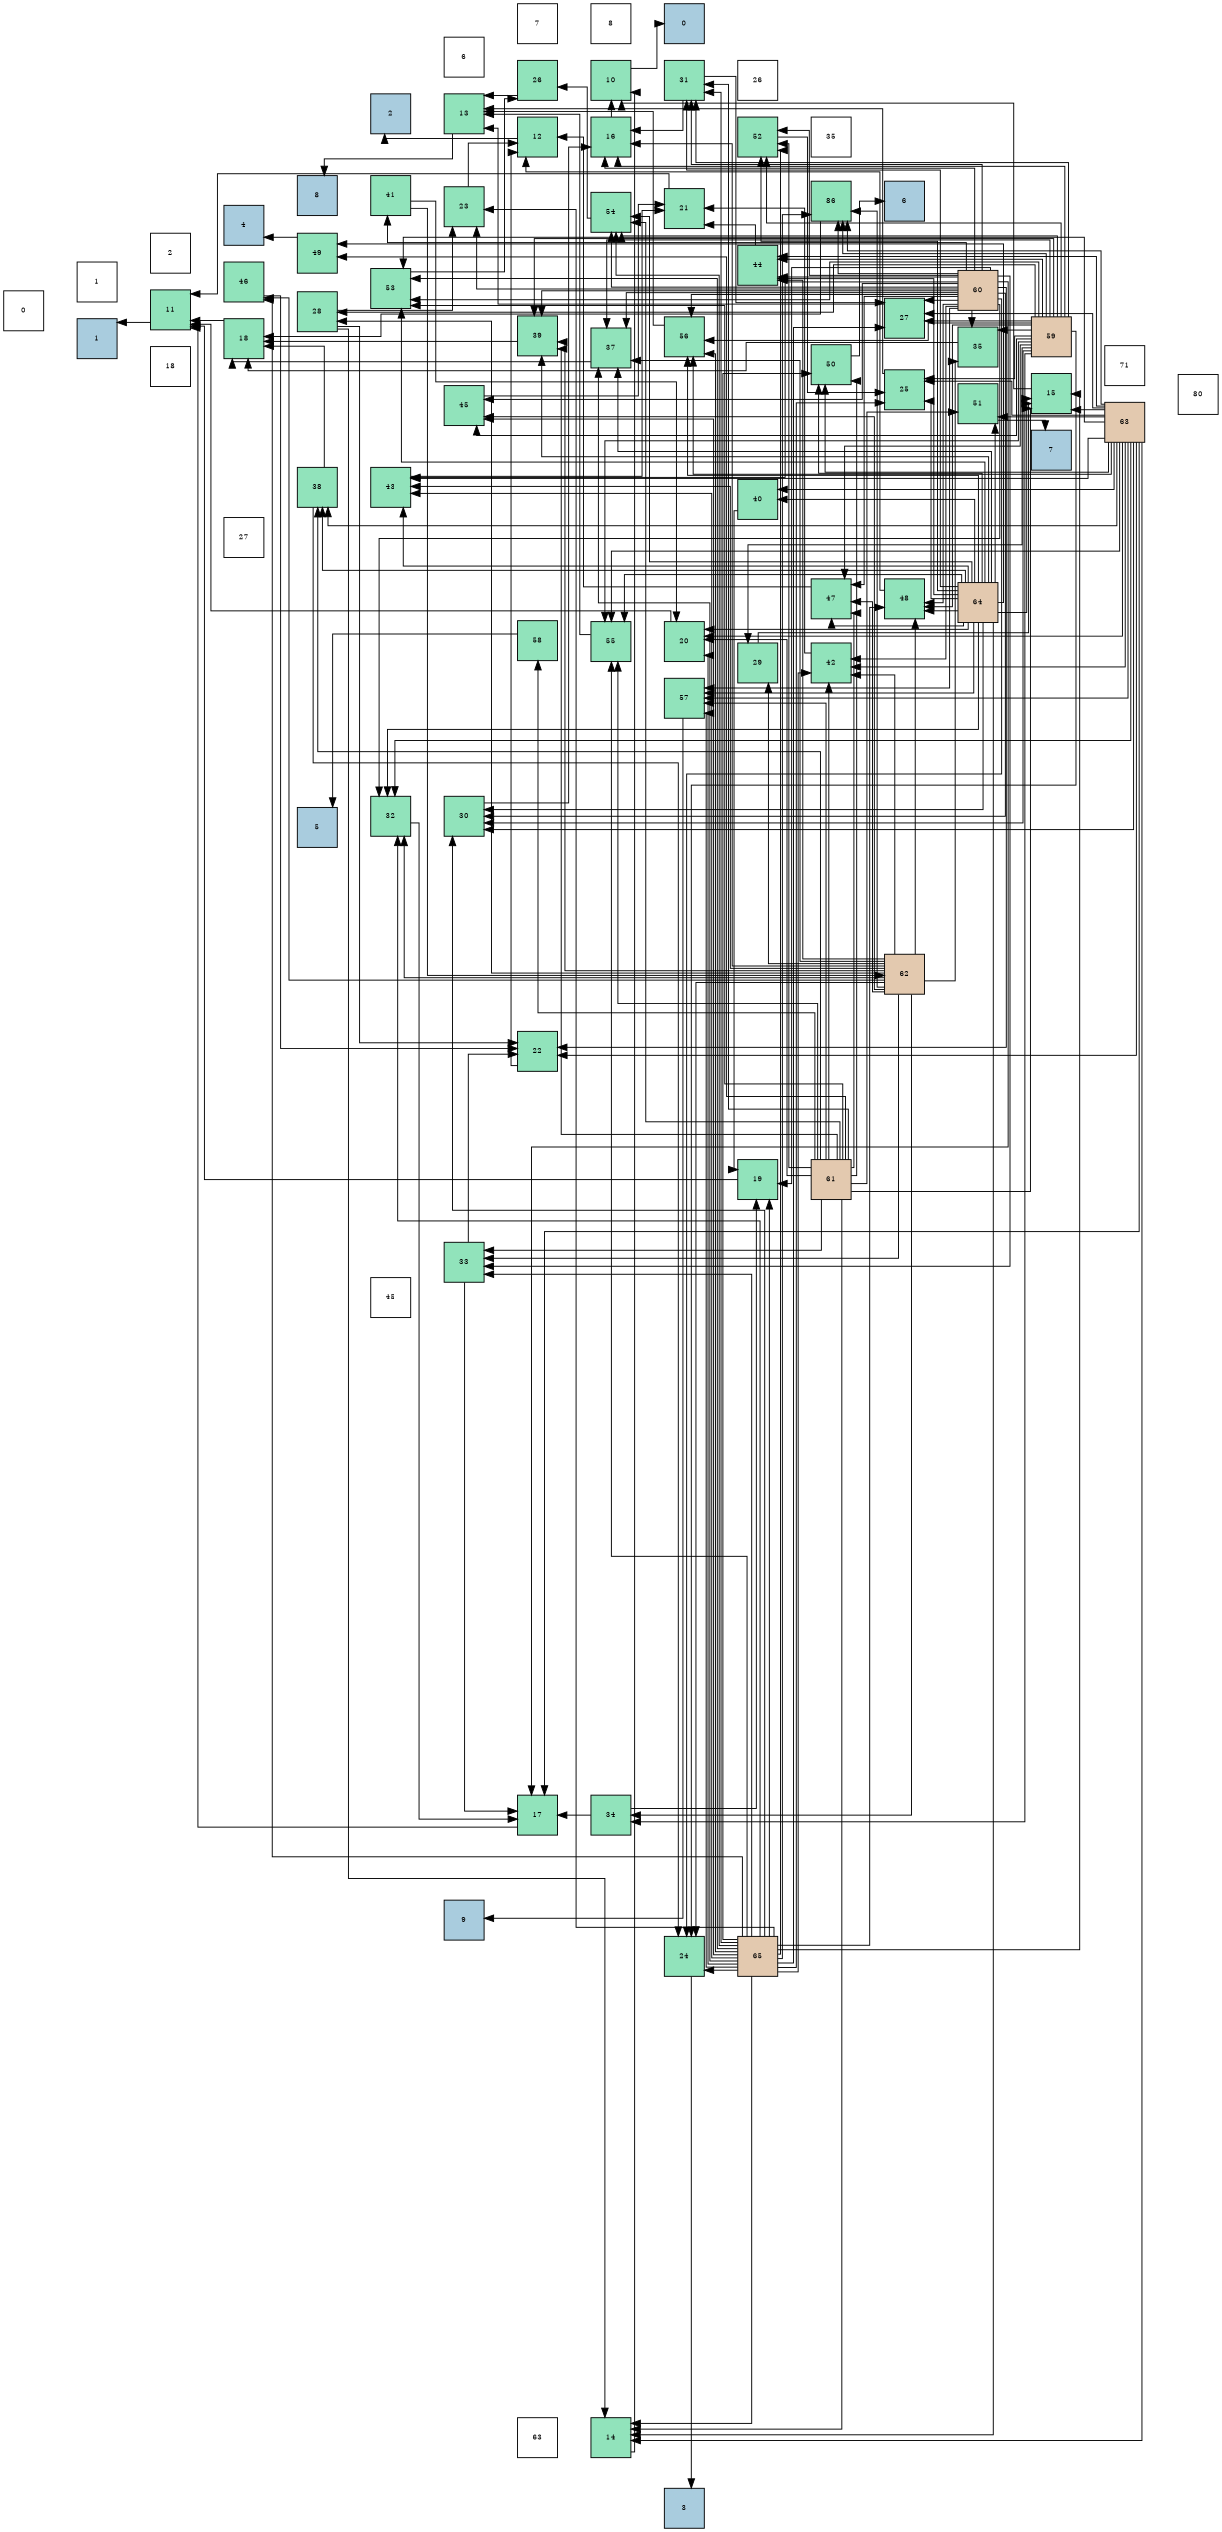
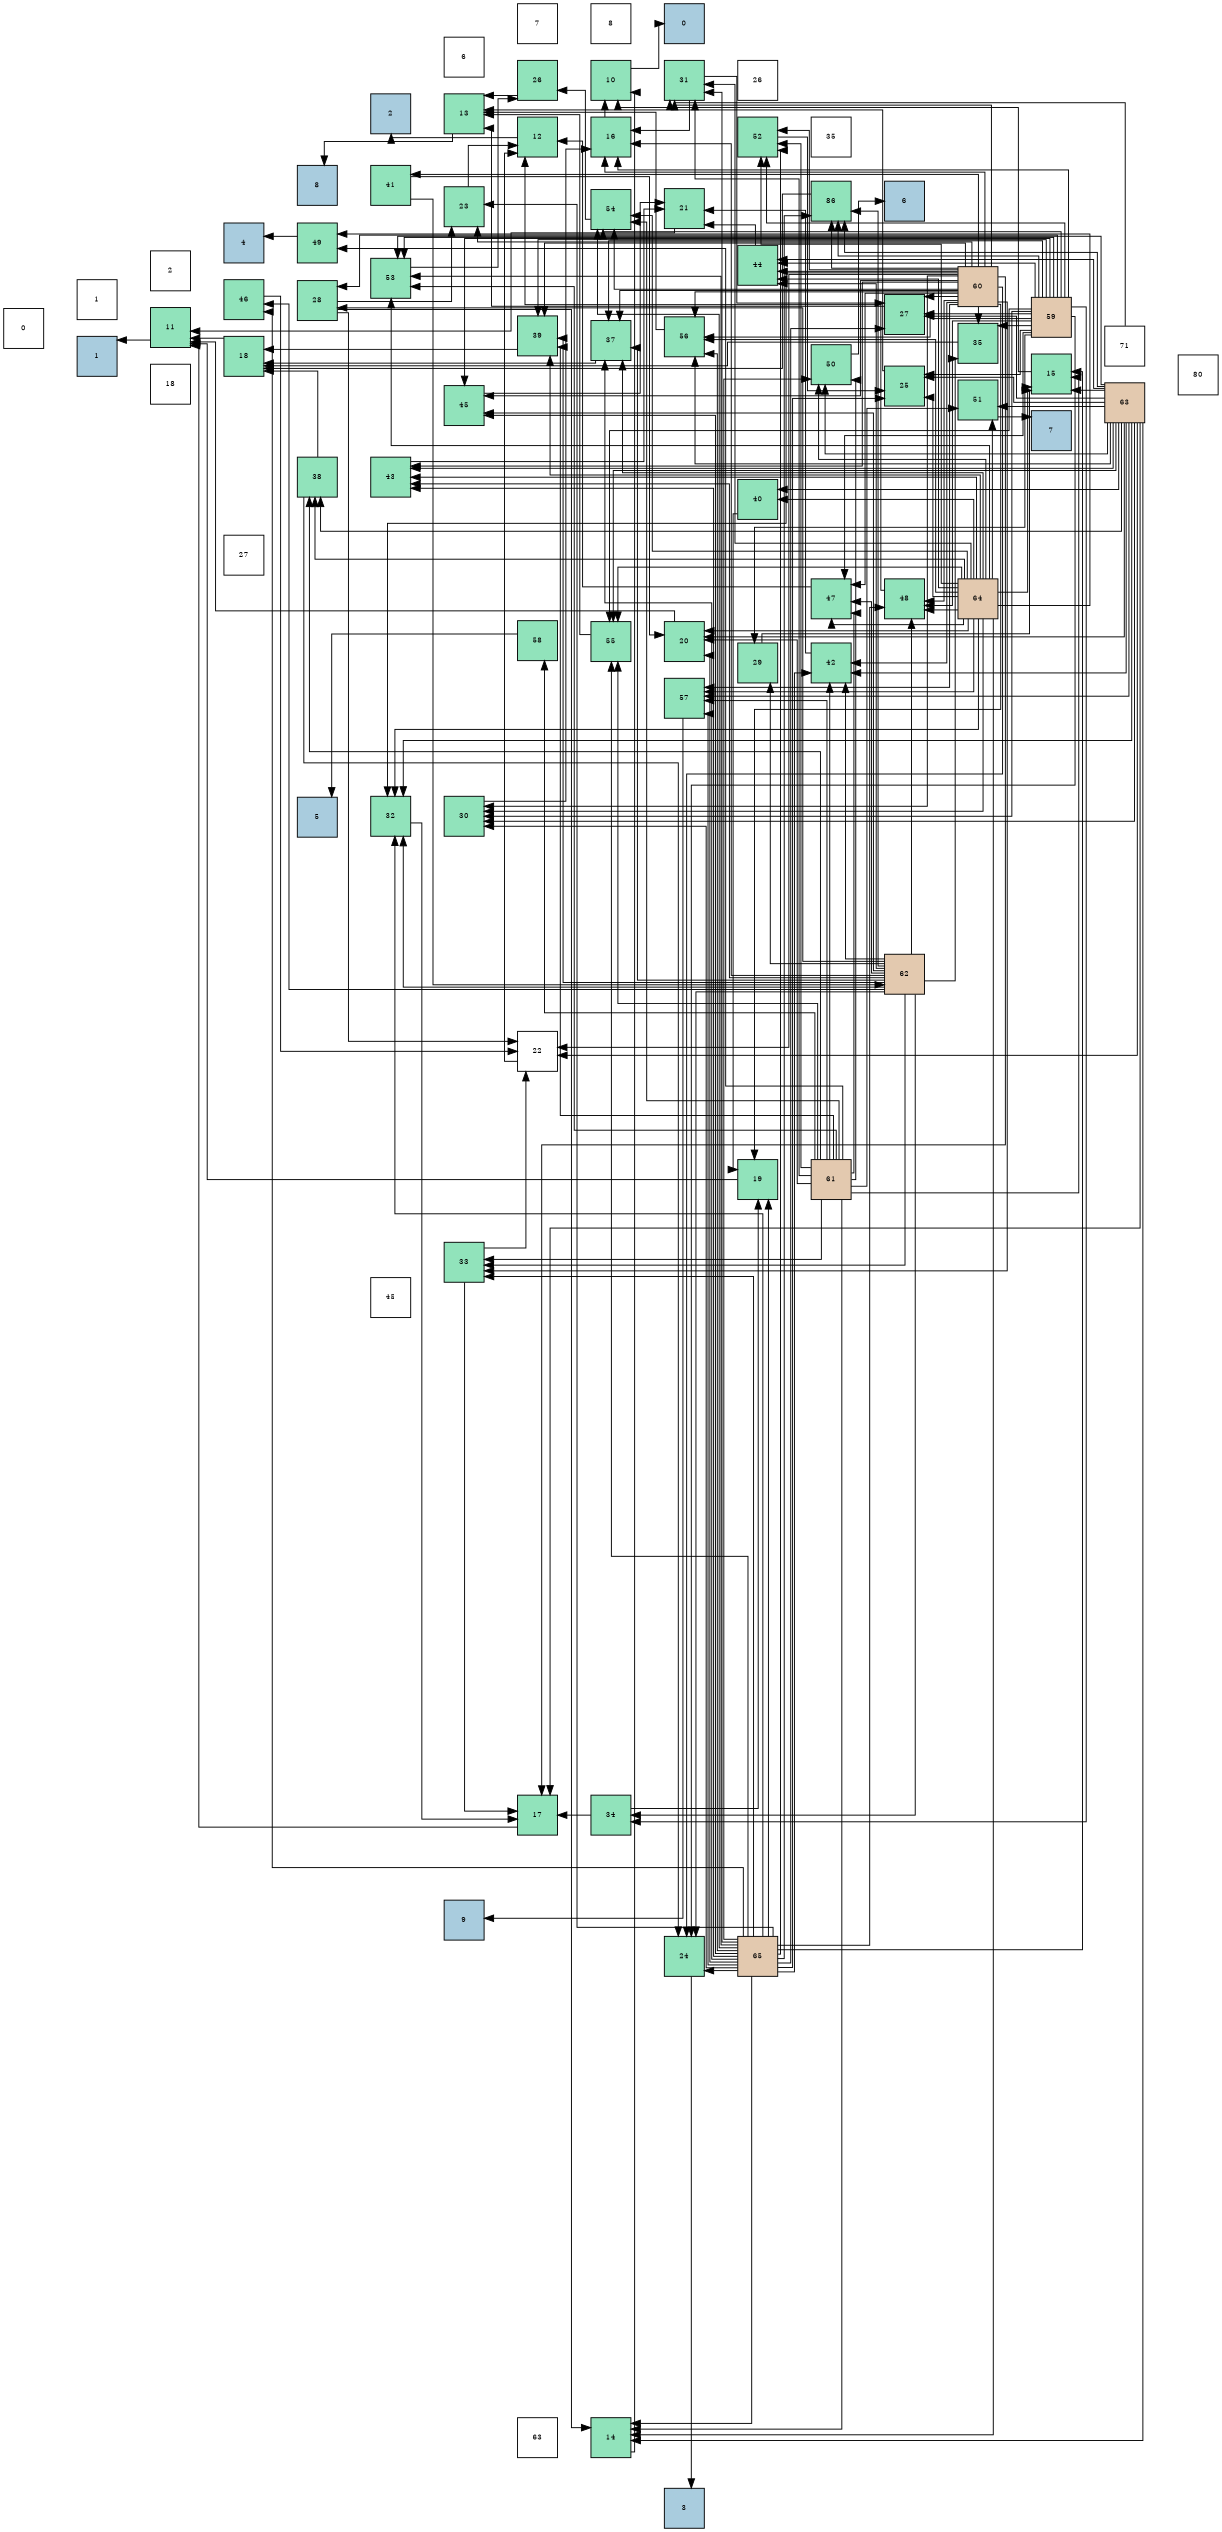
(933, 163) -> (1028, 103)
(538, 1051) -> (538, 1051)
